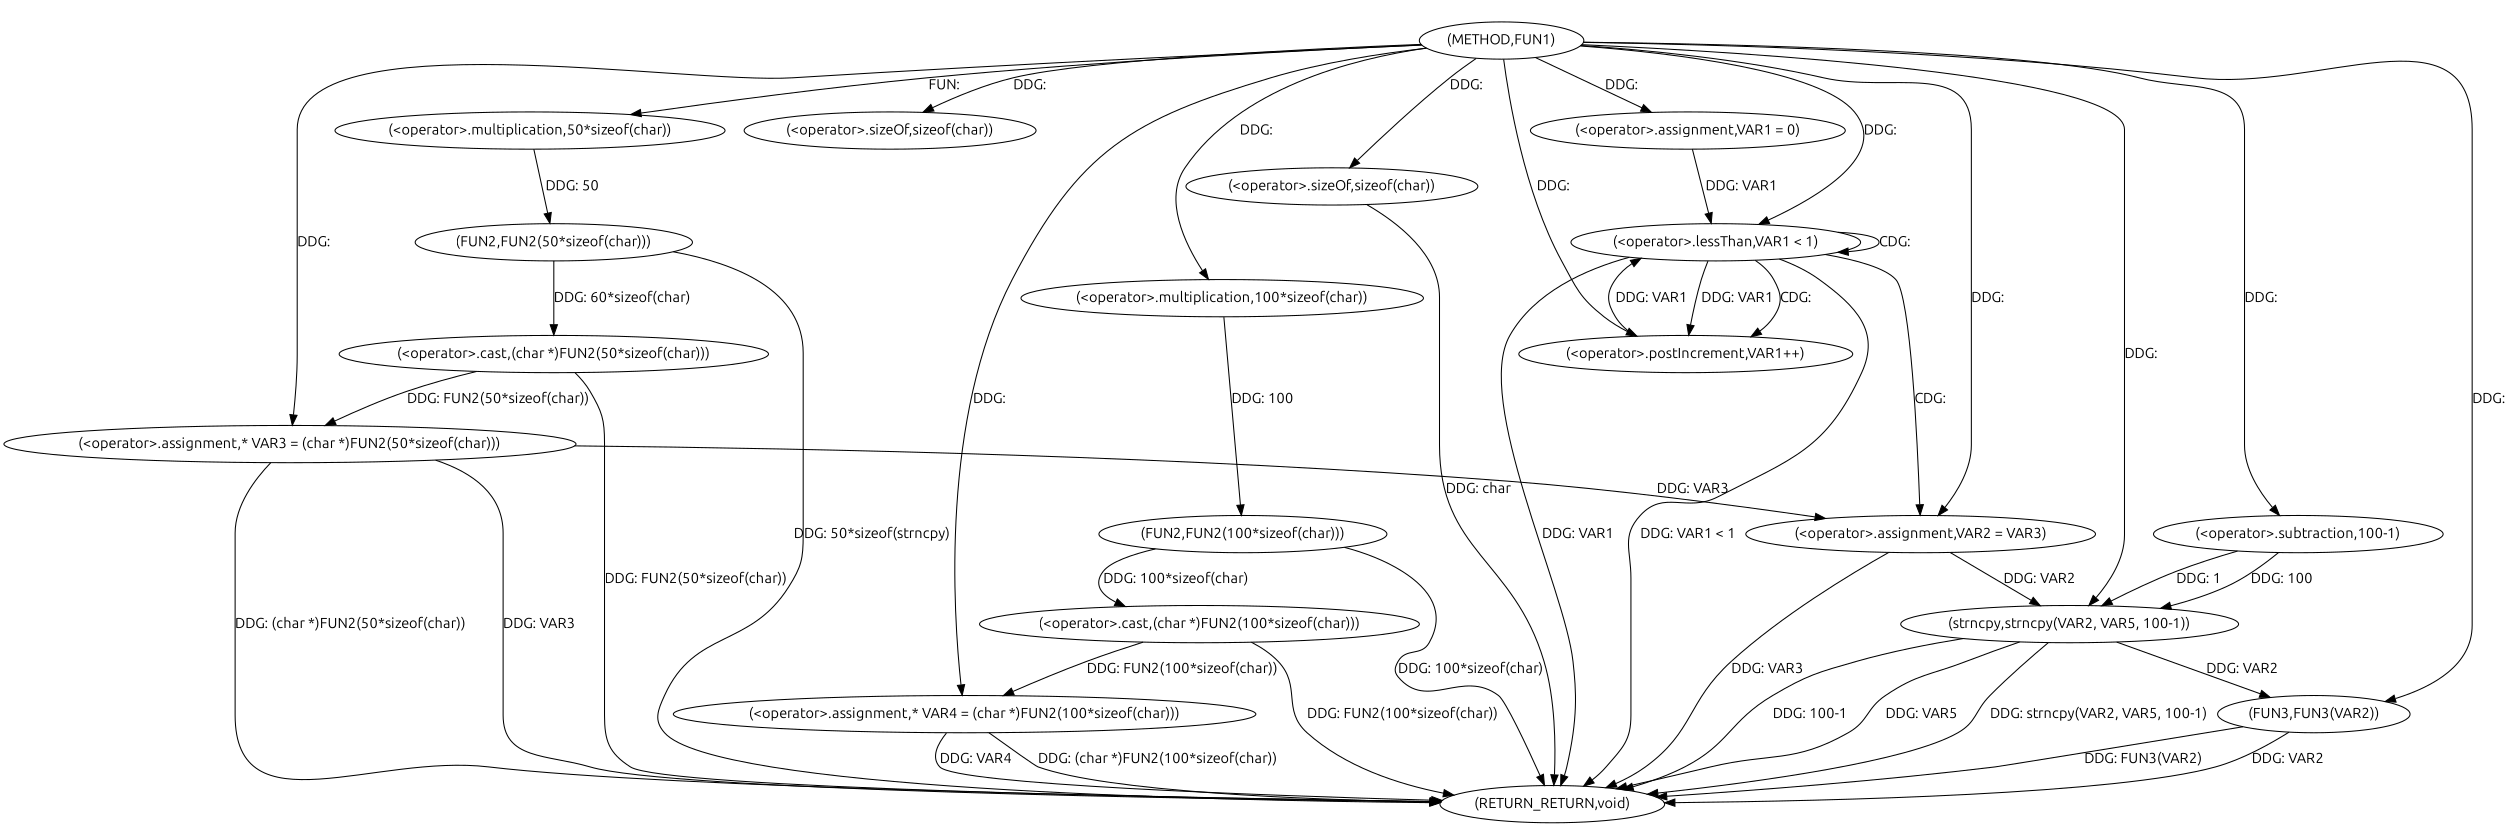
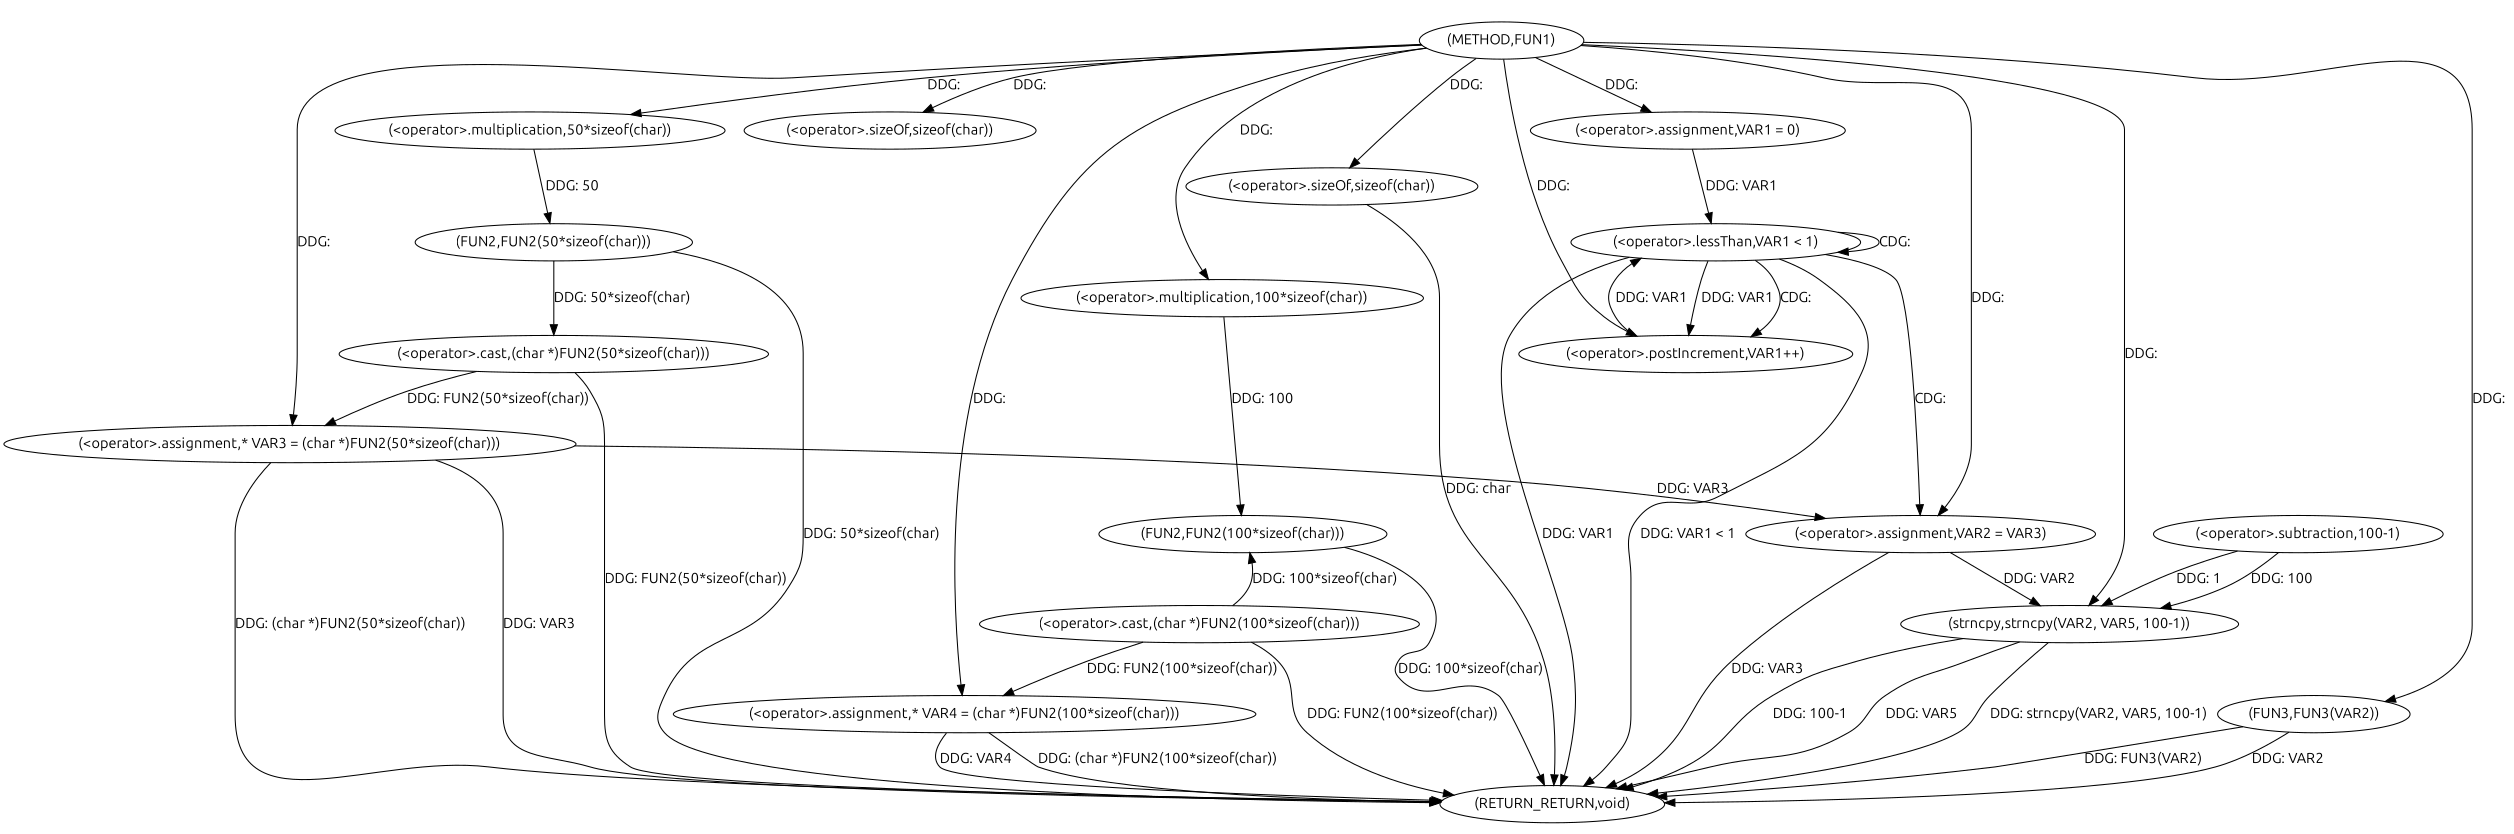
(2145, 79) -> none
(1799, 82) -> none
(946, 86) -> (946, 86)
(623, 298) -> (623, 298)
(872, 534) -> (872, 534)
(1110, 565) -> (1249, 587)
(2188, 668) -> none
